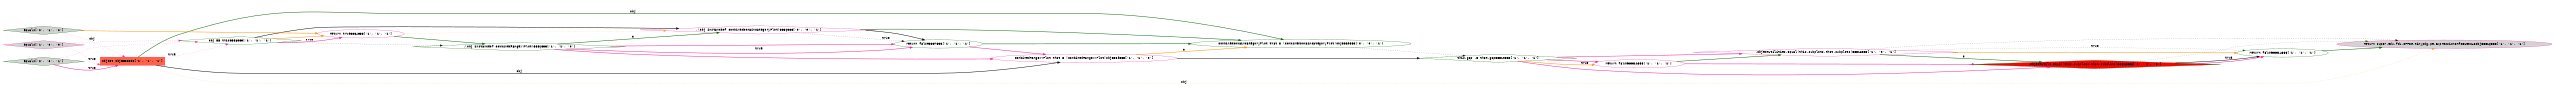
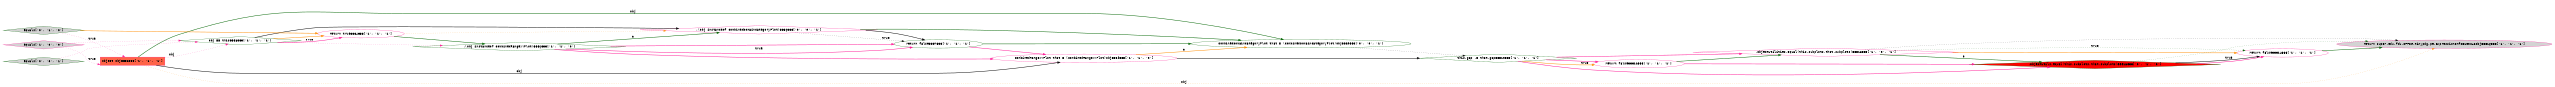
(92, 39) -> (92, 39)
(361, 44) -> (361, 44)
(2283, 53) -> (2283, 53)
(172, 55) -> (172, 55)
(85, 70) -> none
